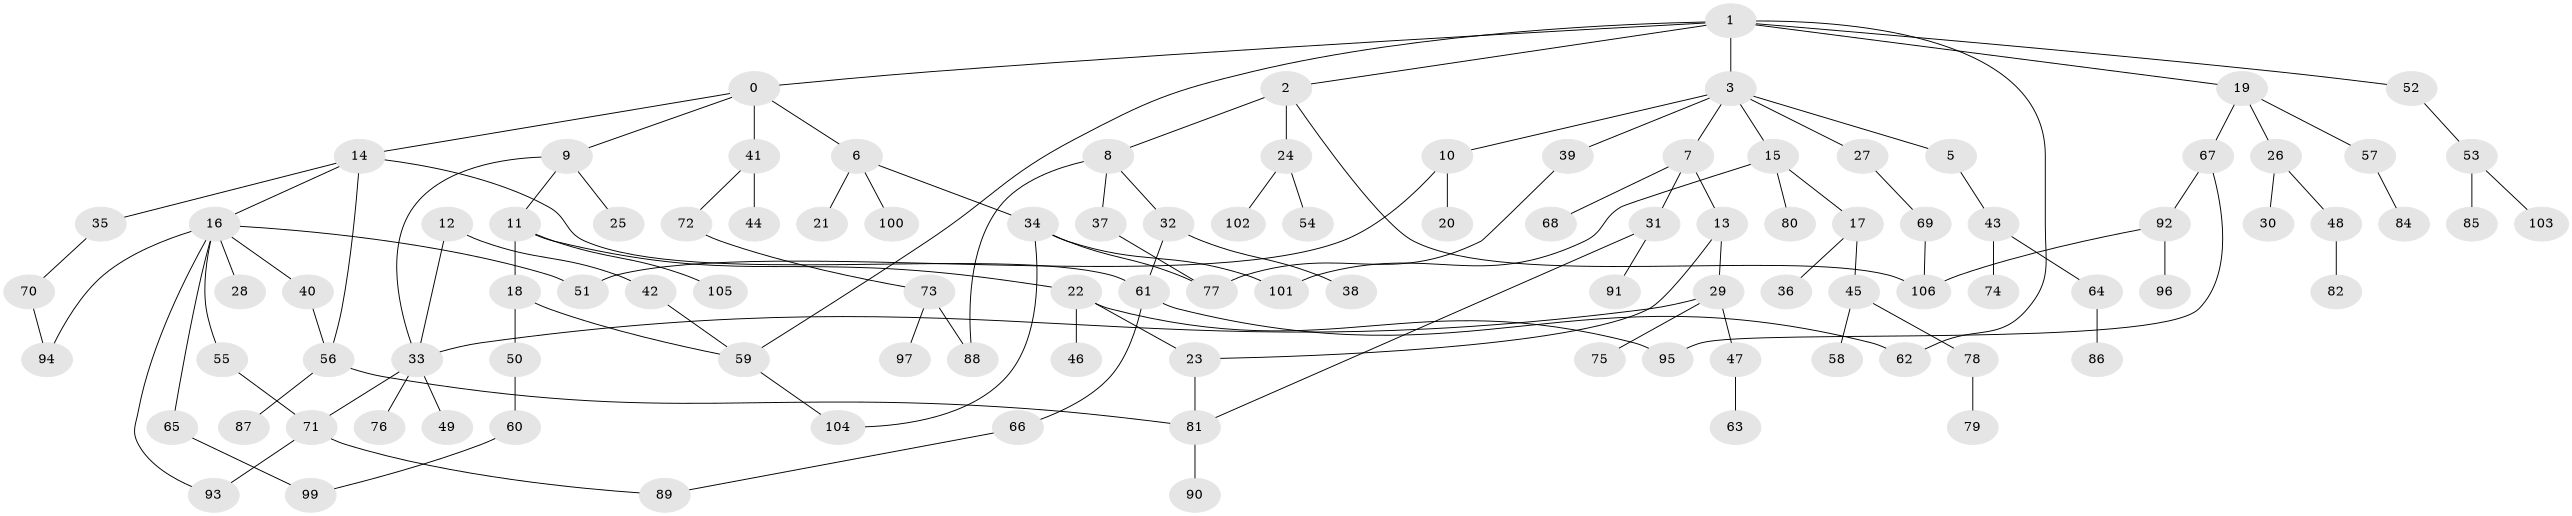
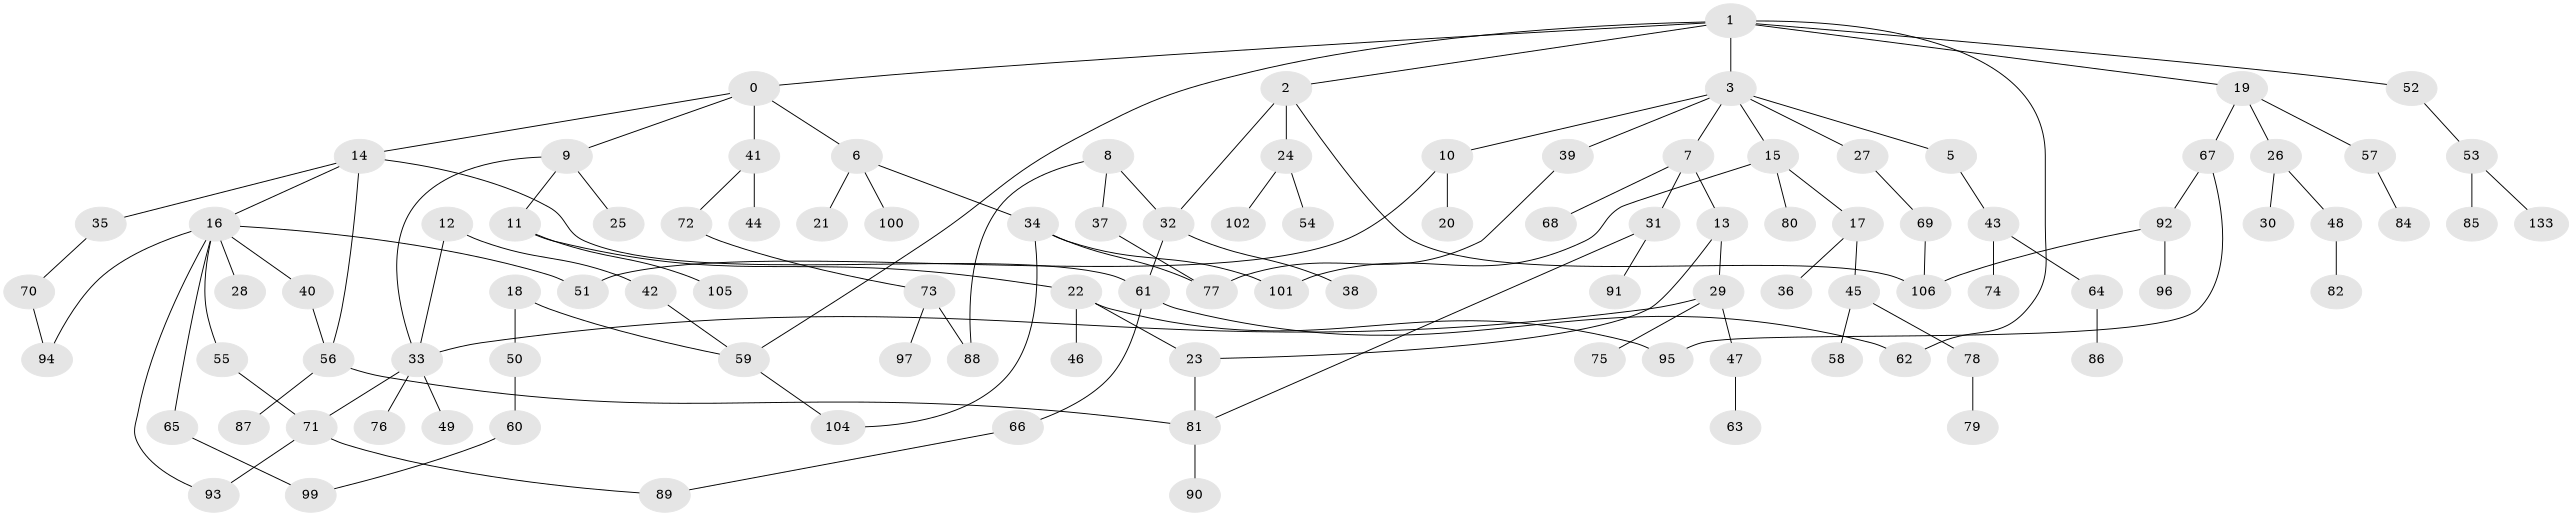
(1197, 122) -> (1228, 156)
(2542, 224) -> (2542, 224)
(515, 258) -> none
